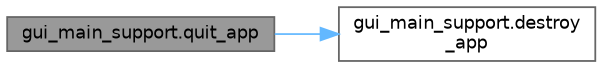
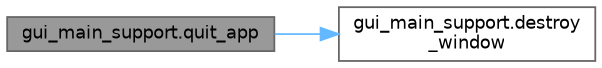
(467, 34) -> (467, 34)
